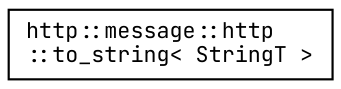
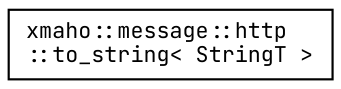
(171, 45) -> (171, 45)
